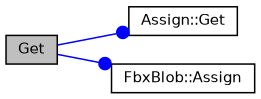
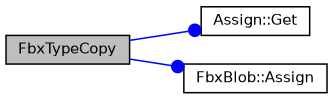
(32, 50) -> (68, 50)
